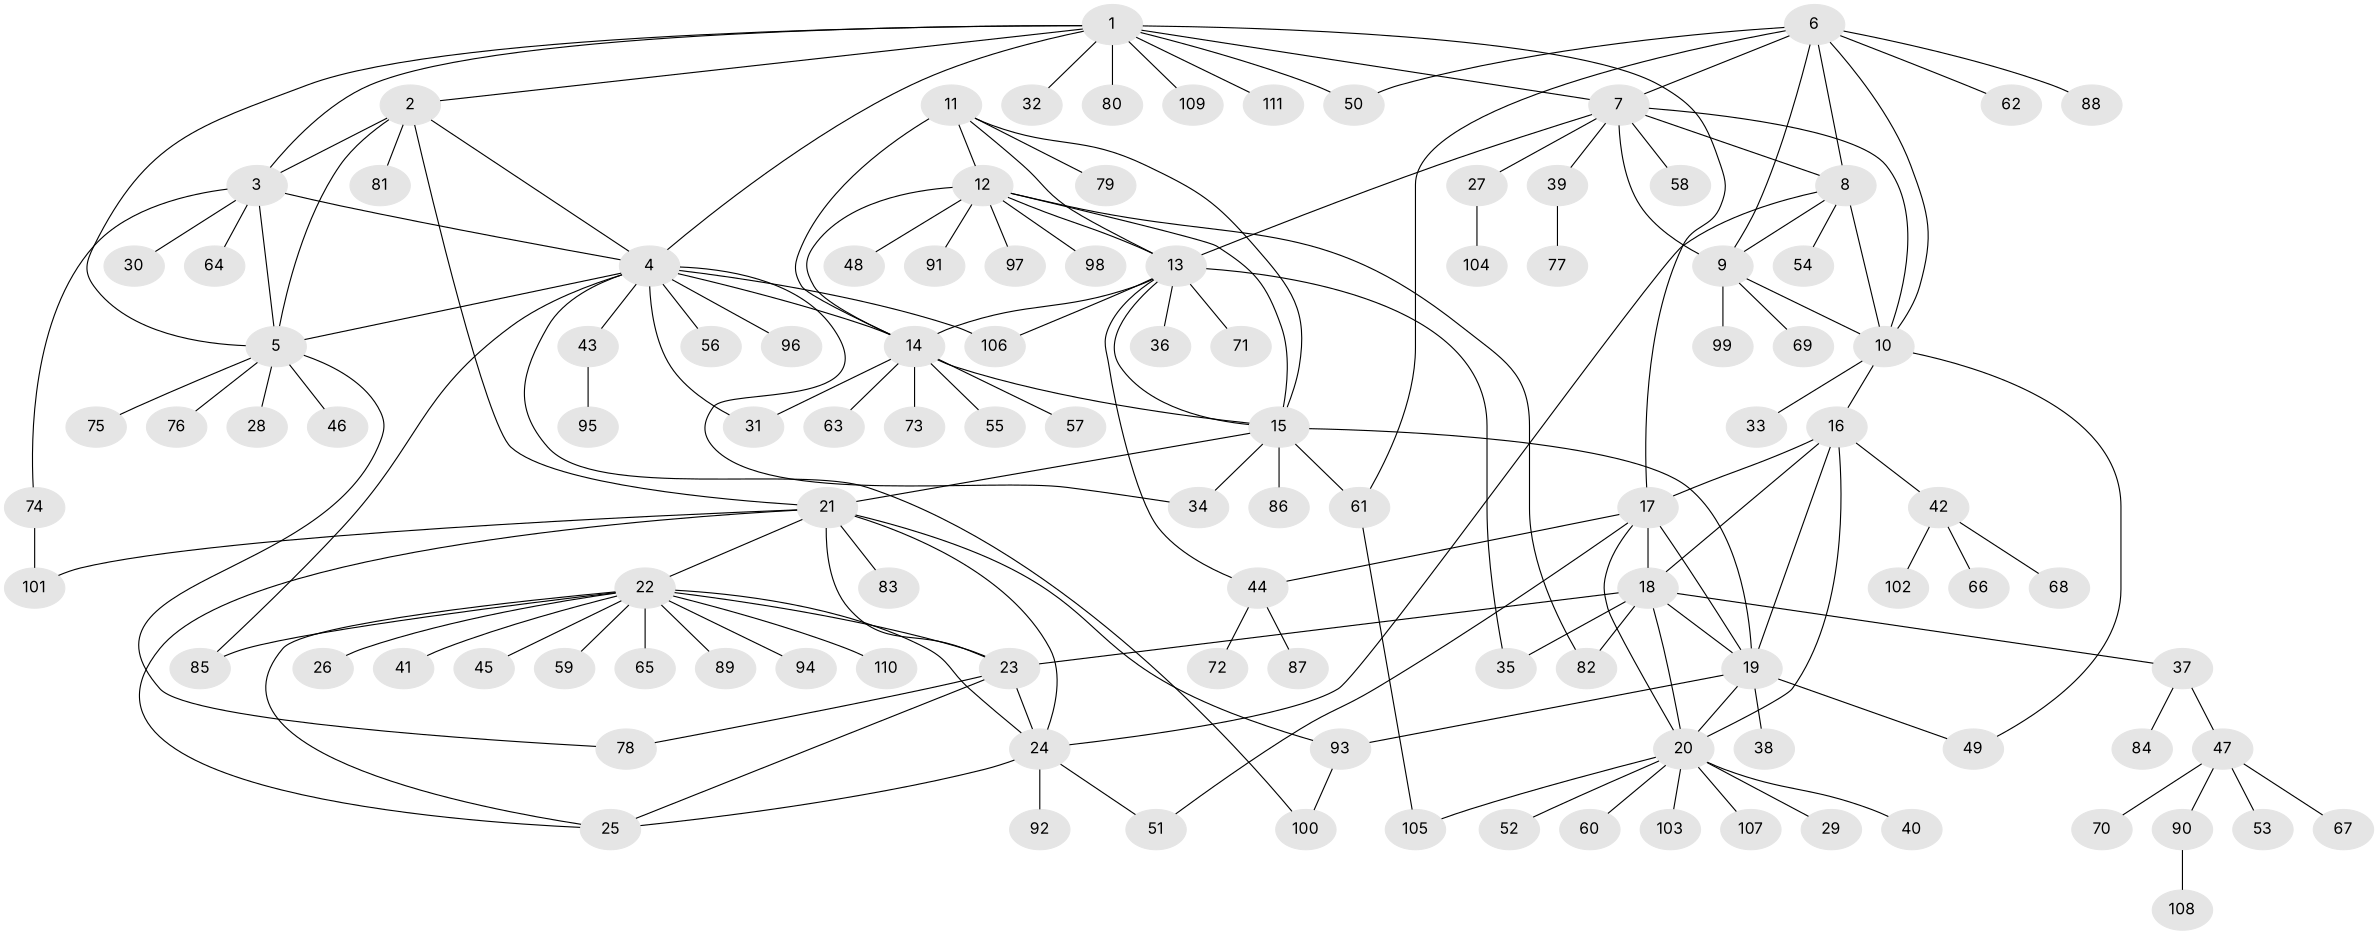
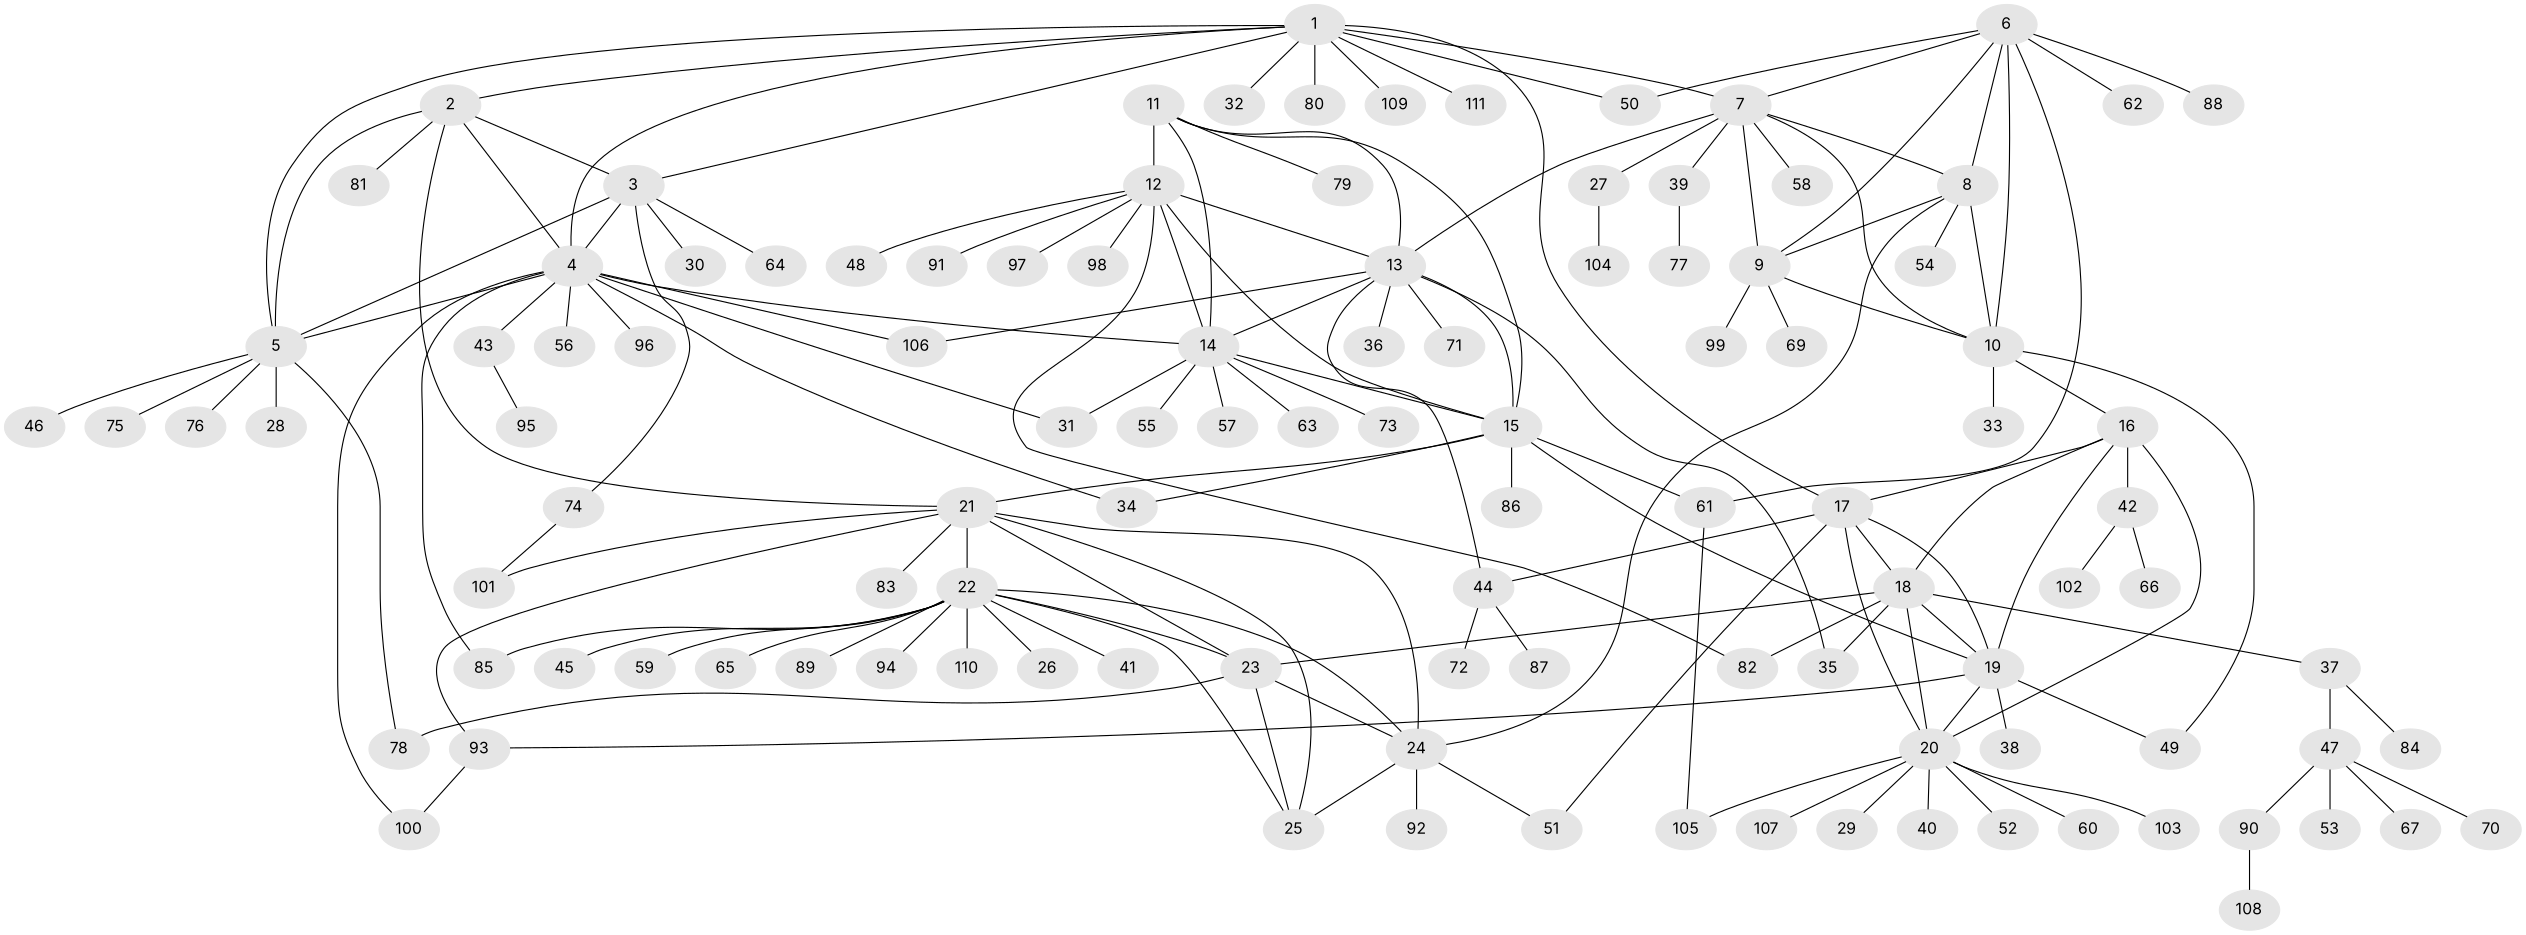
(2059, 588) -> none
